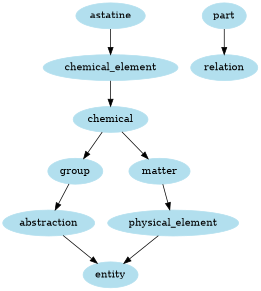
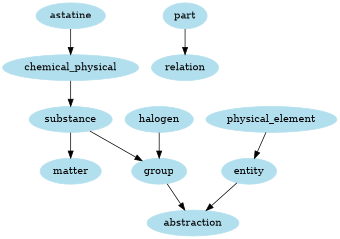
(111, 68) -> (71, 68)
(111, 119) -> (71, 119)
none -> (159, 119)
(165, 193) -> none
(77, 247) -> (224, 194)
